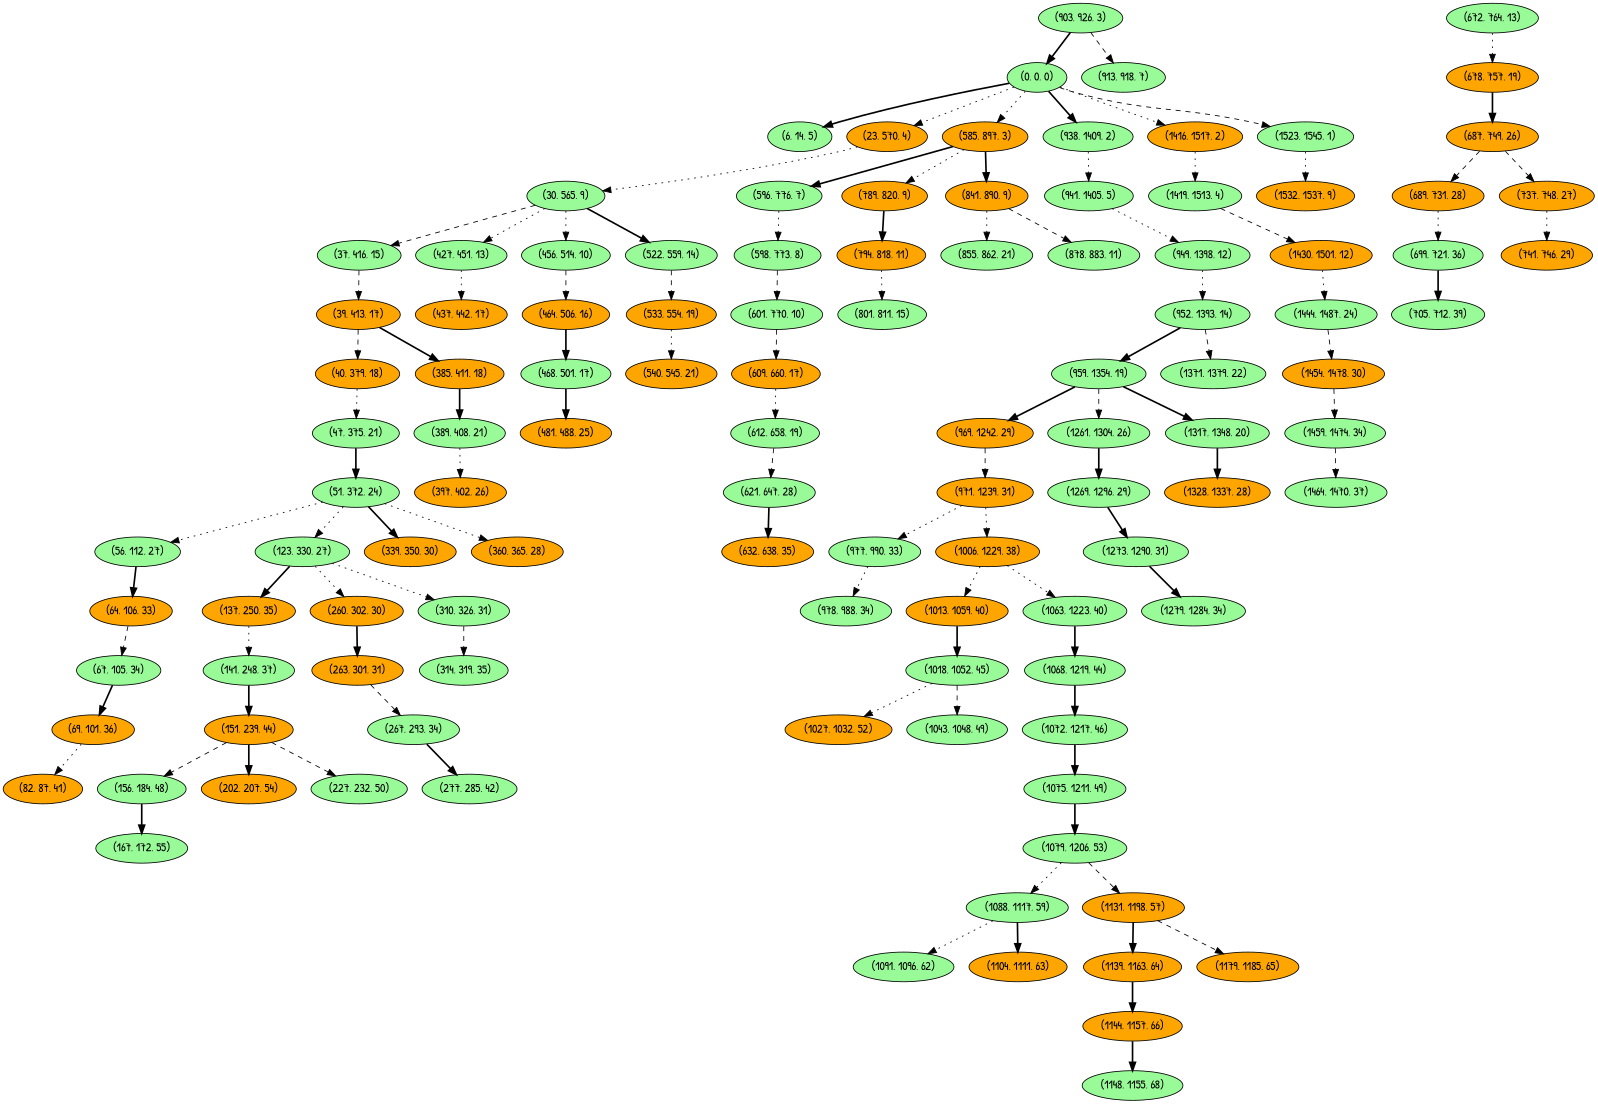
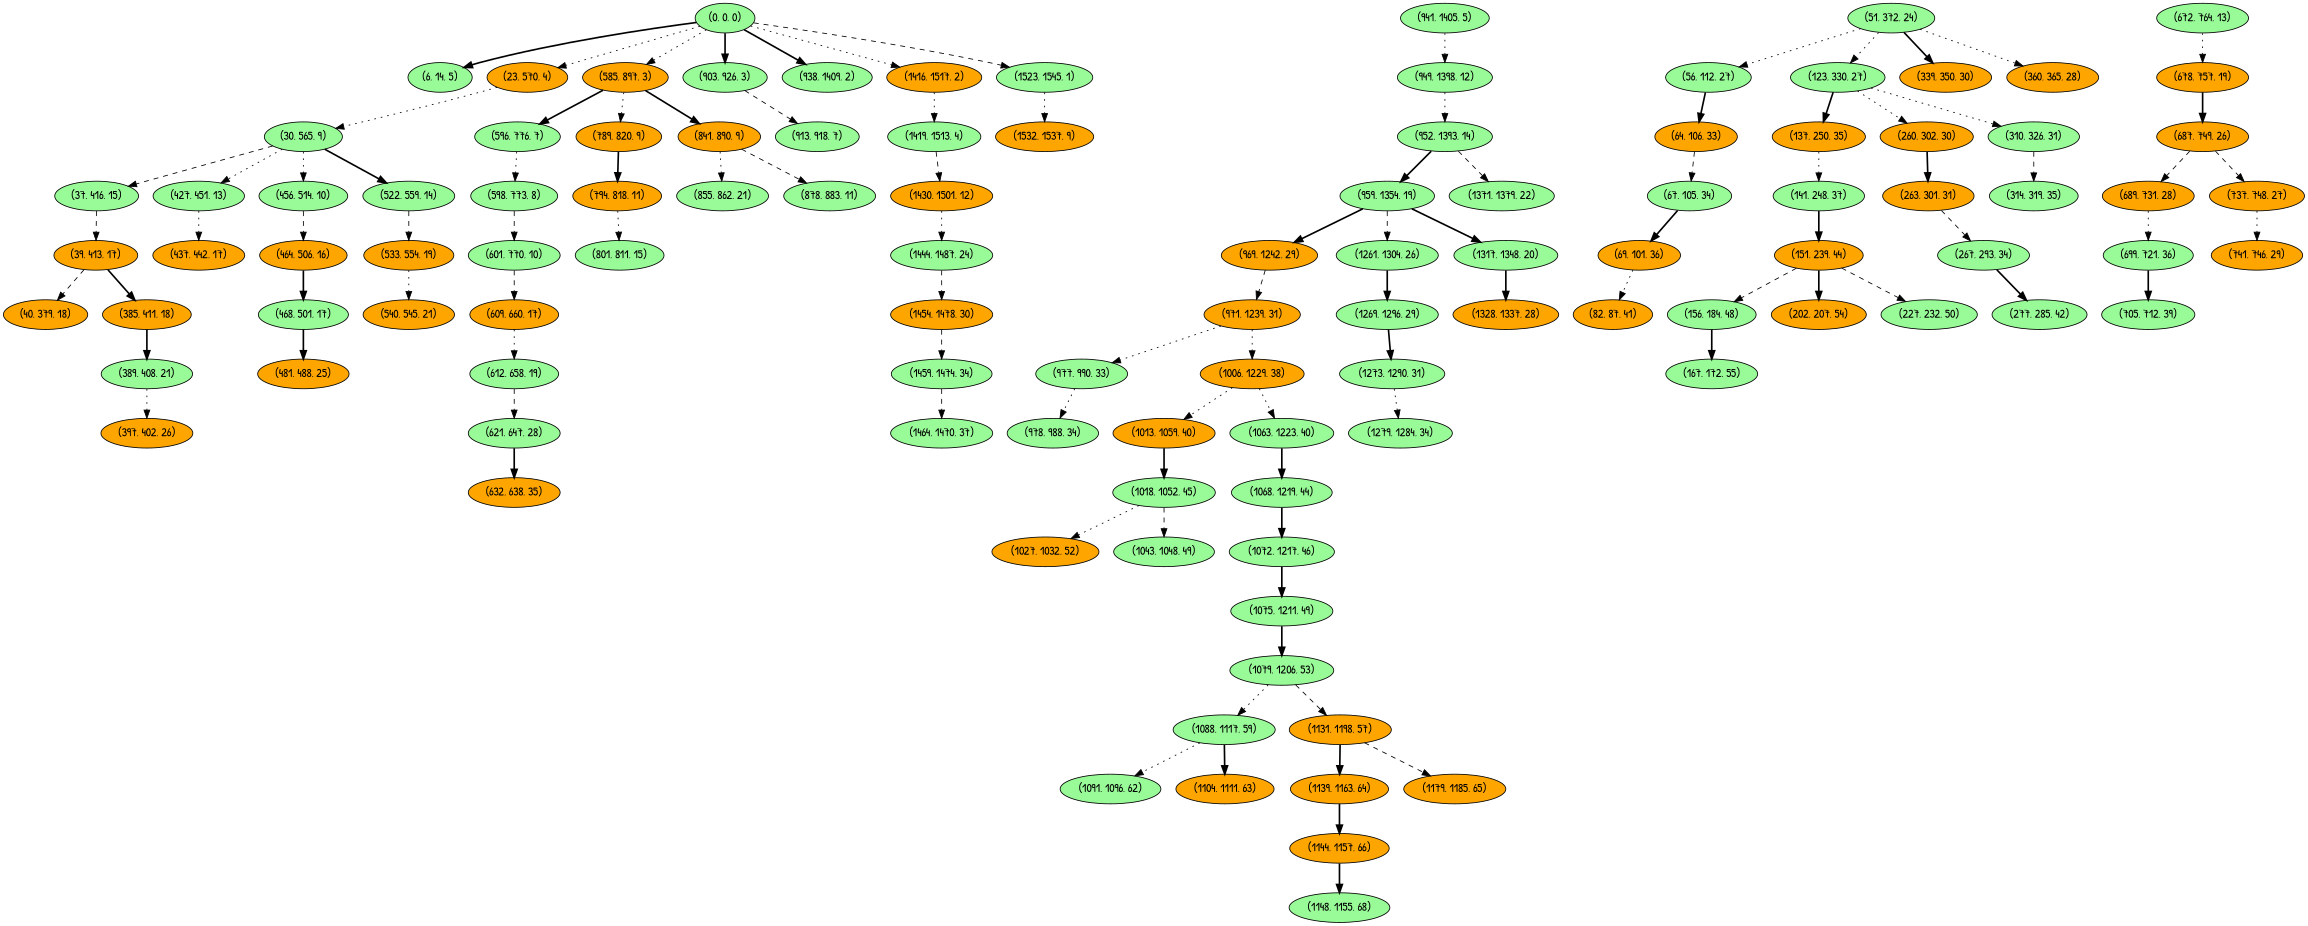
(1061, 45) -> (725, 44)
(1088, 162) -> none
(356, 433) -> none
(1162, 579) -> (1396, 400)
